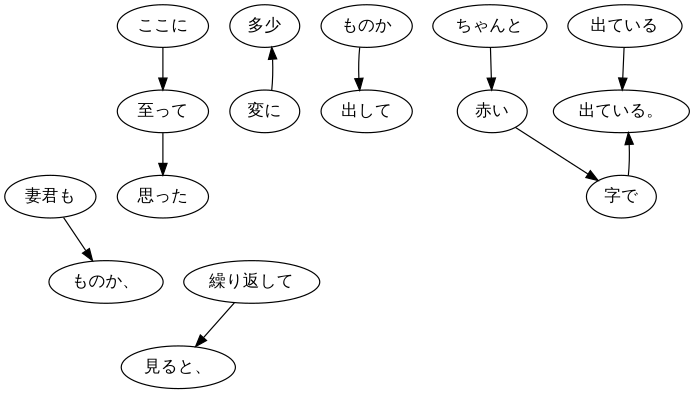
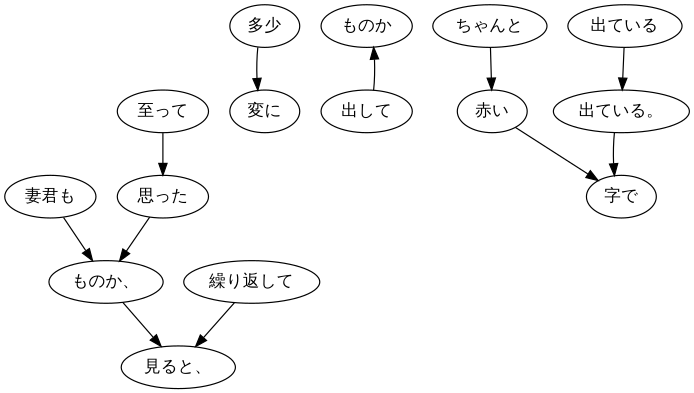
(163, 26) -> none
(359, 63) -> (375, 75)
(273, 75) -> (257, 63)
(629, 160) -> (613, 148)
none -> (138, 234)
none -> (138, 320)
